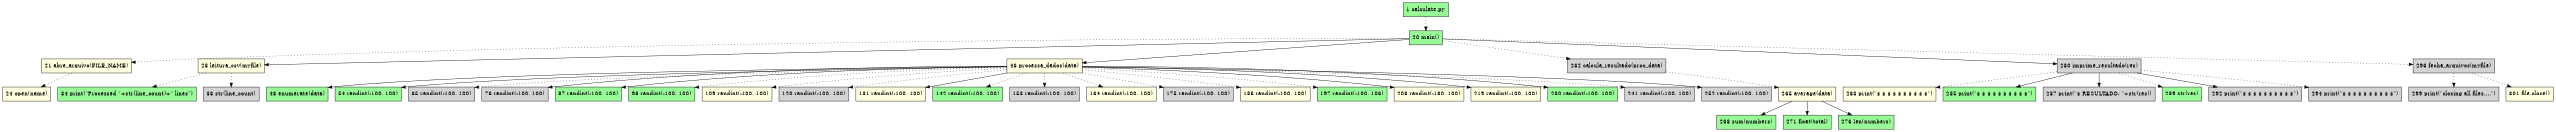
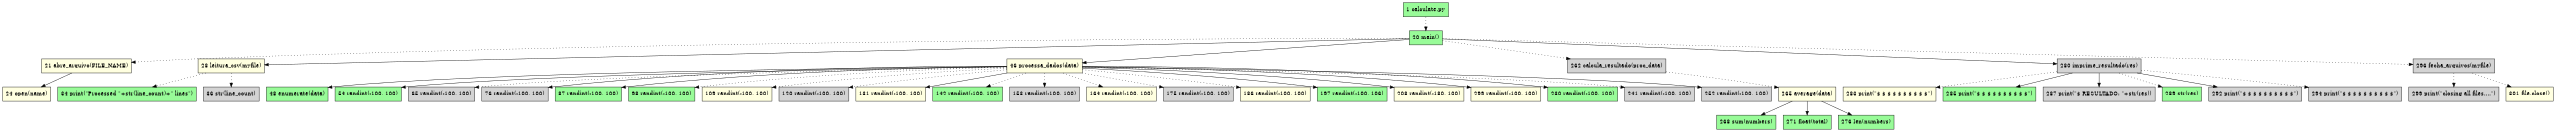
(1198, 76) -> (1198, 76)
(58, 79) -> (58, 79)
(1506, 94) -> (1506, 94)
